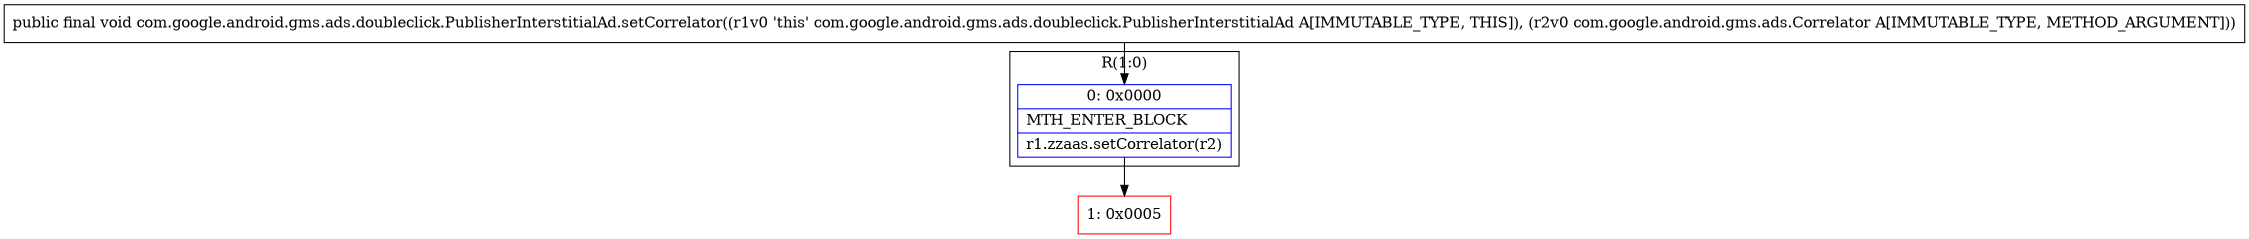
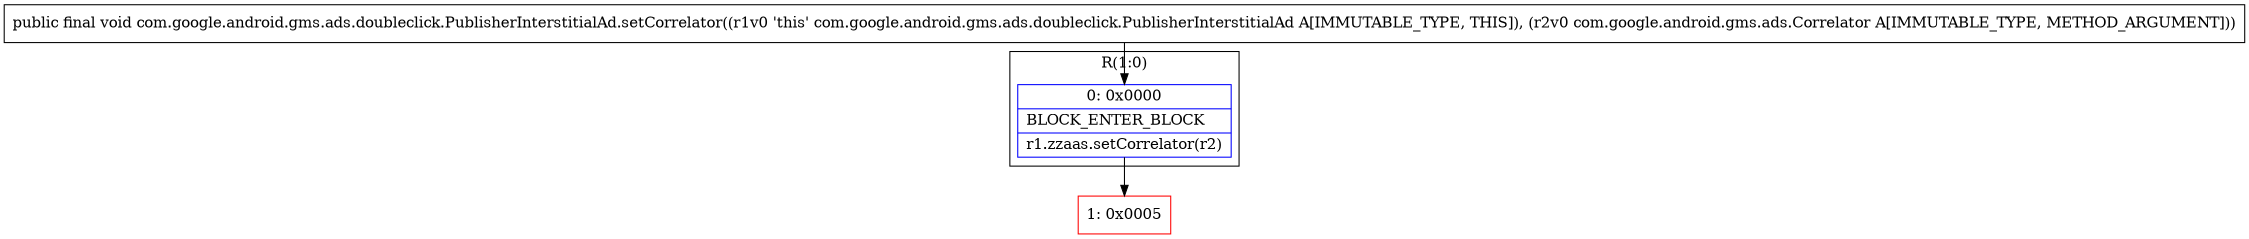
(1107, 120) -> (1116, 120)
